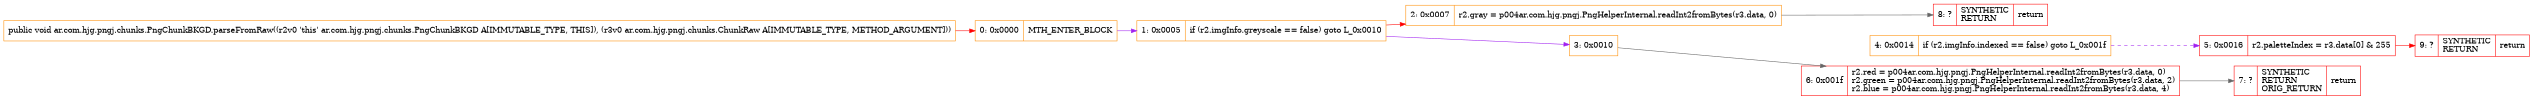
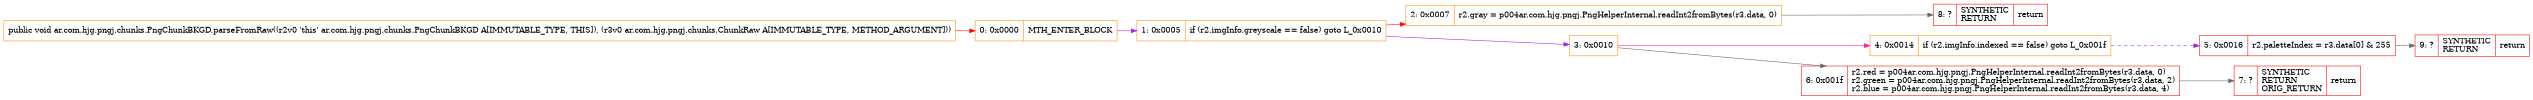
none -> (1741, 46)
(2402, 46) -> (2402, 46)
